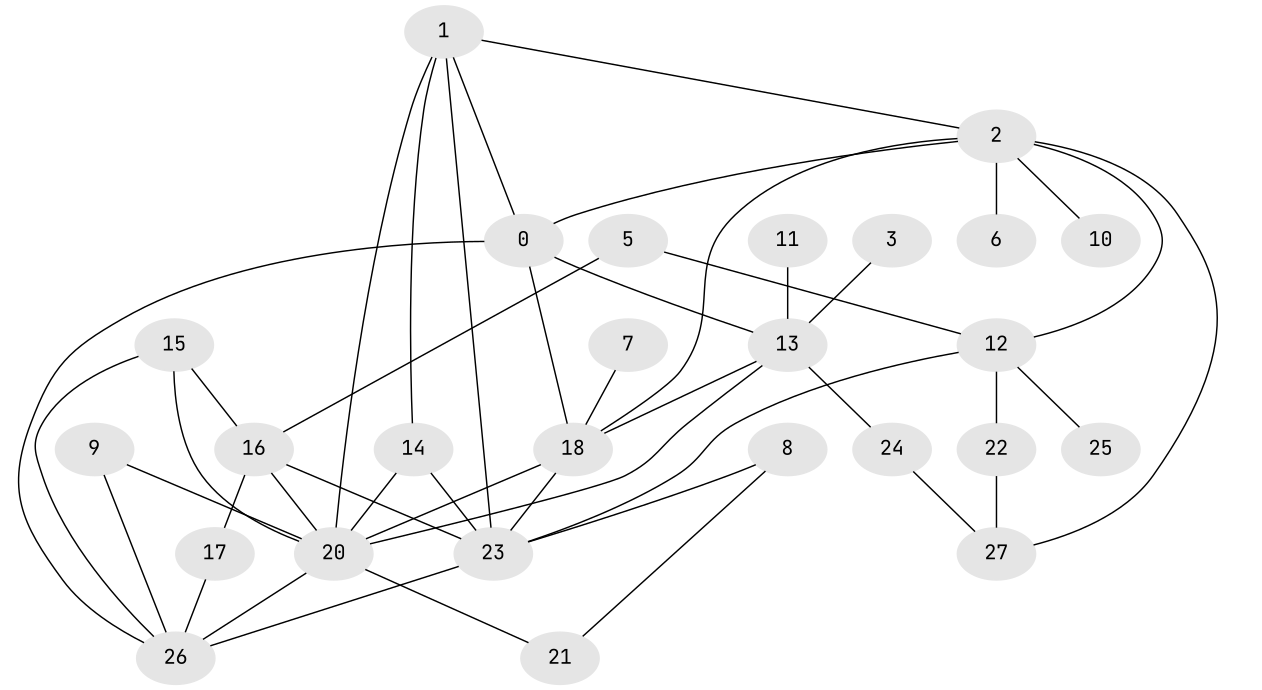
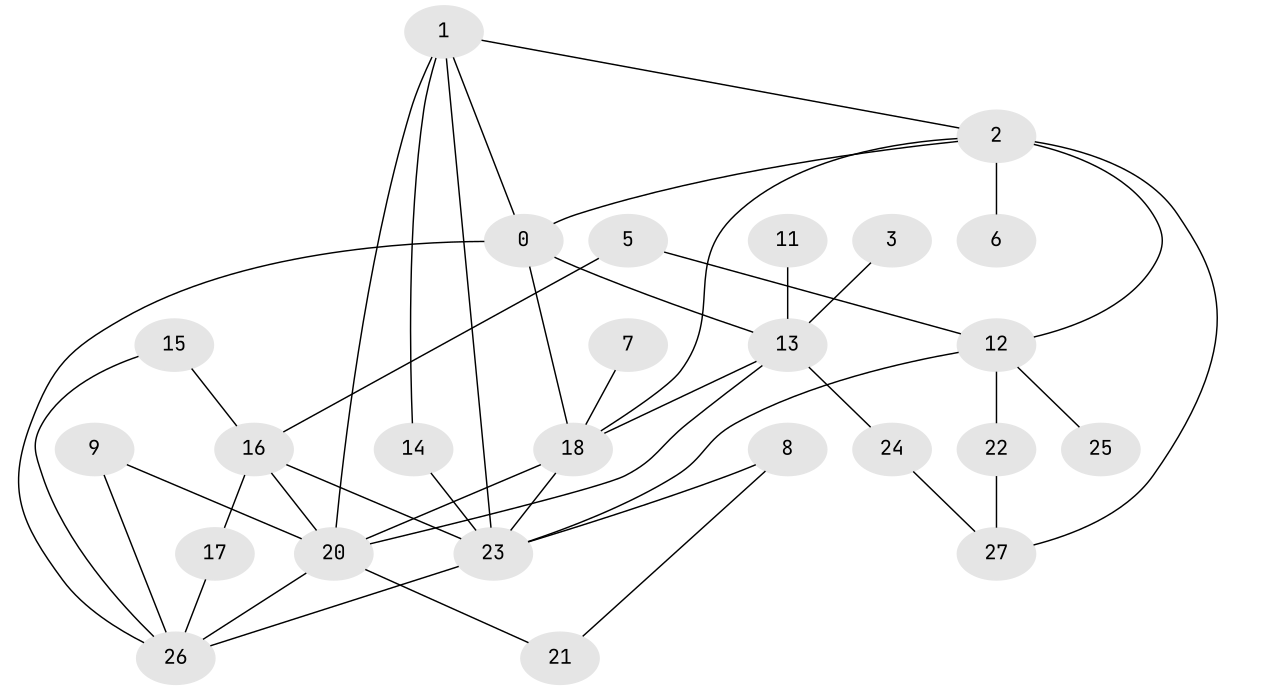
(1101, 241) -> none
(205, 479) -> none
(379, 495) -> none
